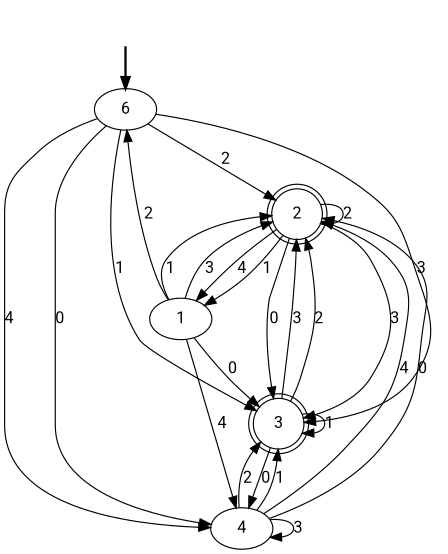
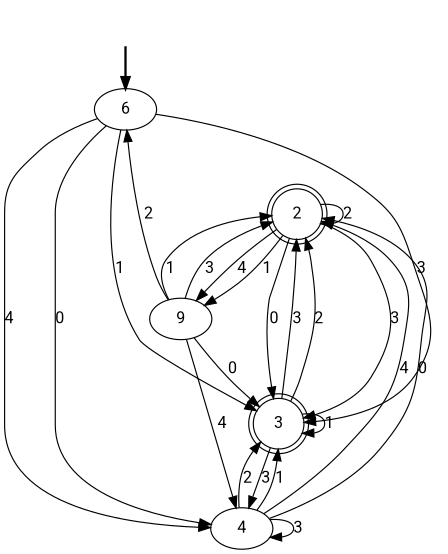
(207, 159) -> none
(181, 319) -> (181, 319)
(266, 478) -> (266, 478)
